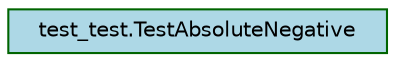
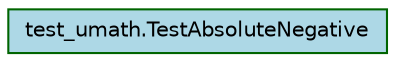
(198, 31) -> (198, 31)
